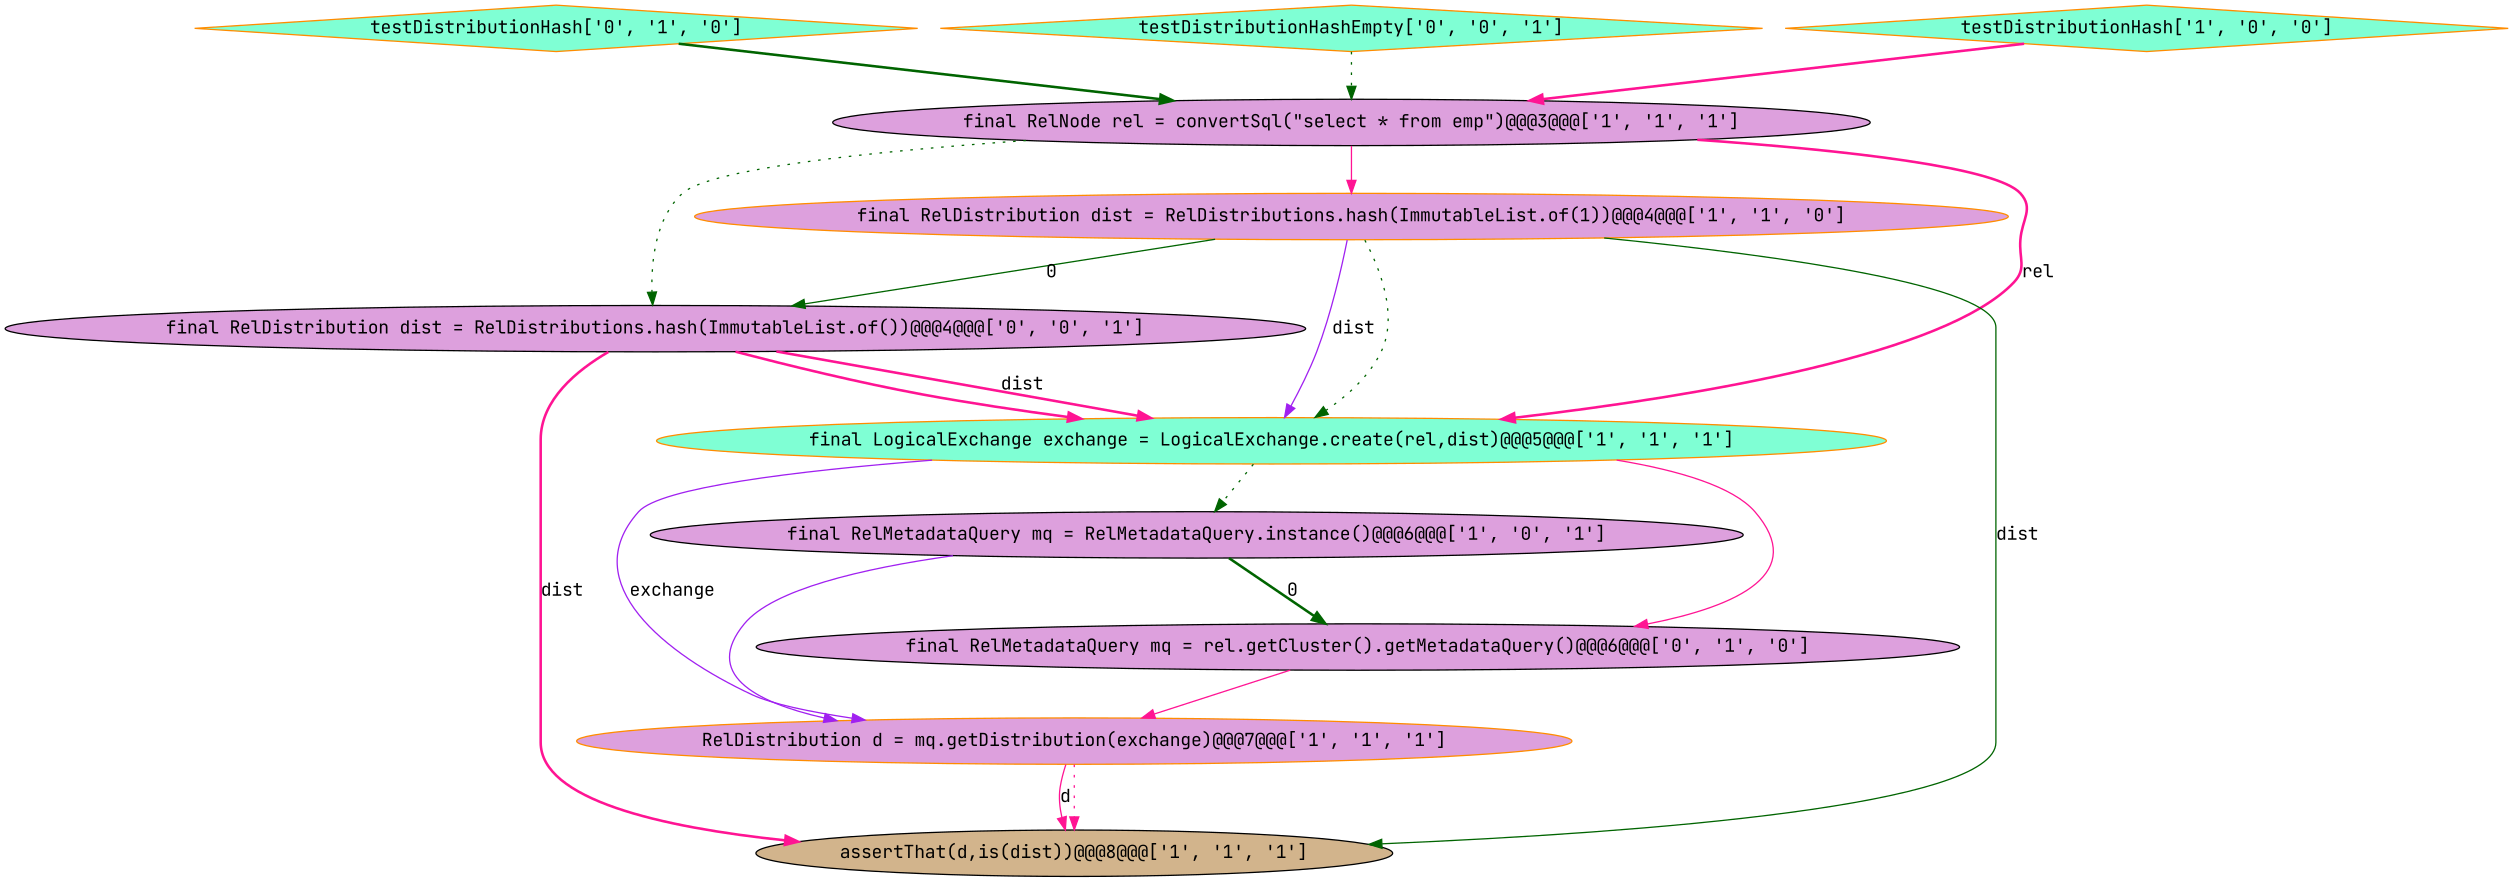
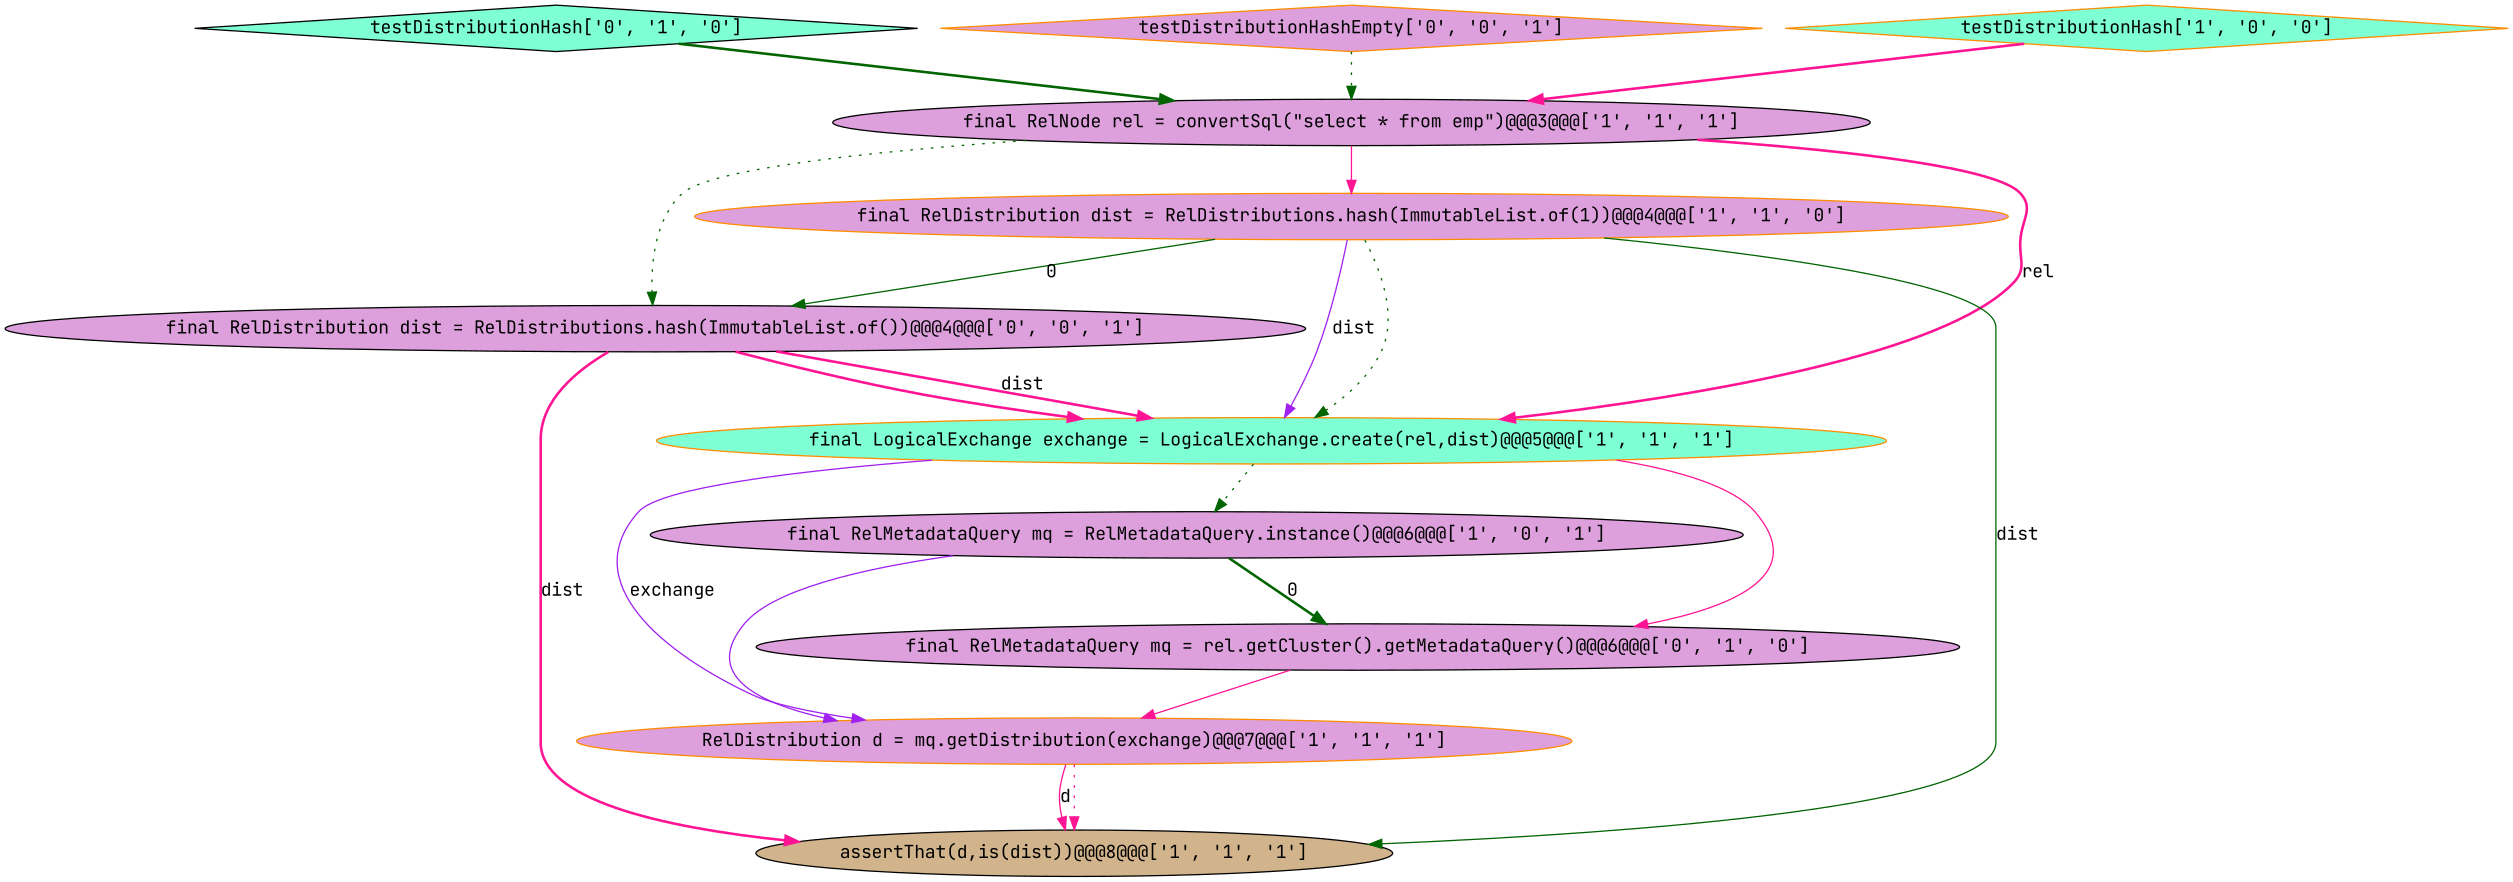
(556, 28) -> (556, 28)
(1351, 28) -> (1351, 28)
